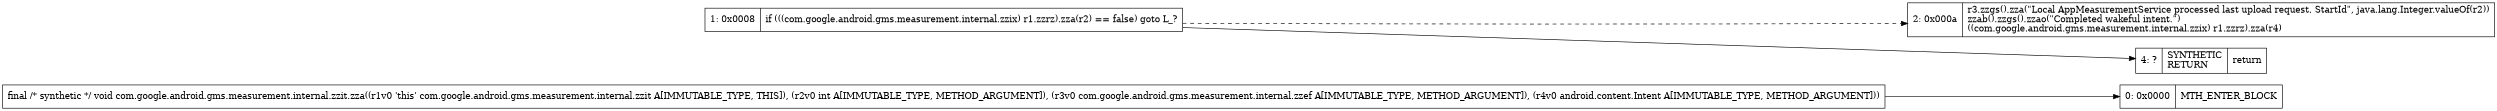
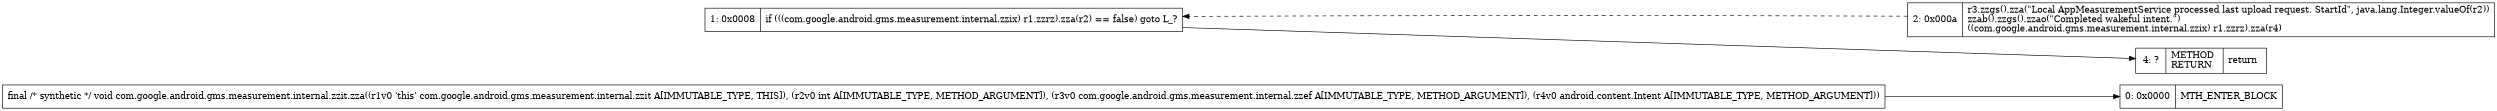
(1542, 24) -> (1548, 16)
(2195, 56) -> (2193, 56)
